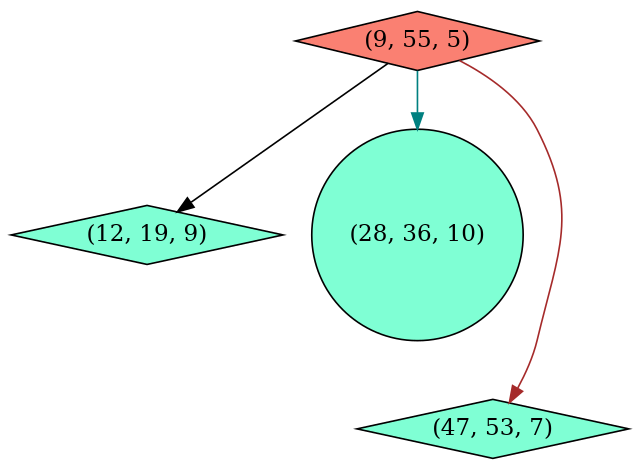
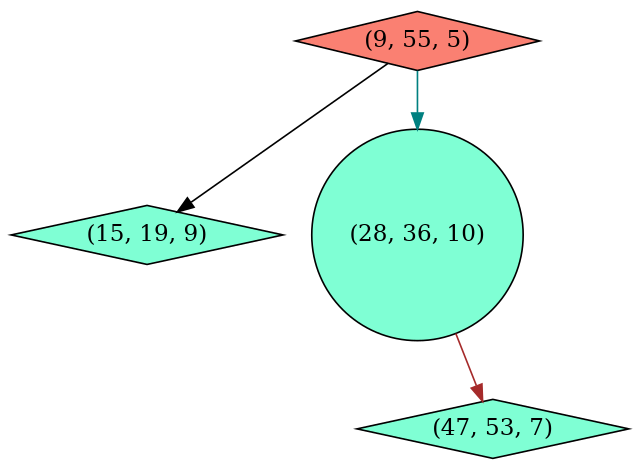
(561, 207) -> (466, 360)
(147, 235) -> (147, 235)
